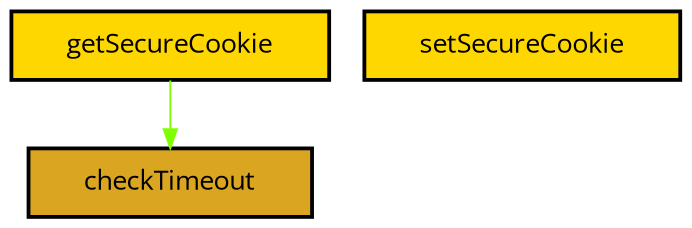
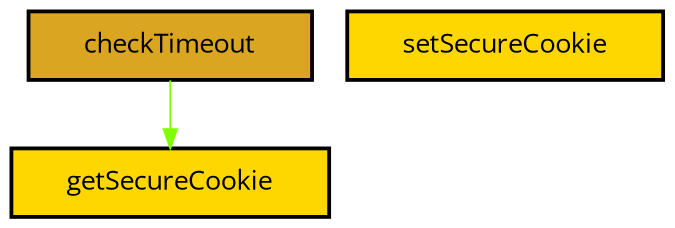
(170, 105) -> (170, 105)
